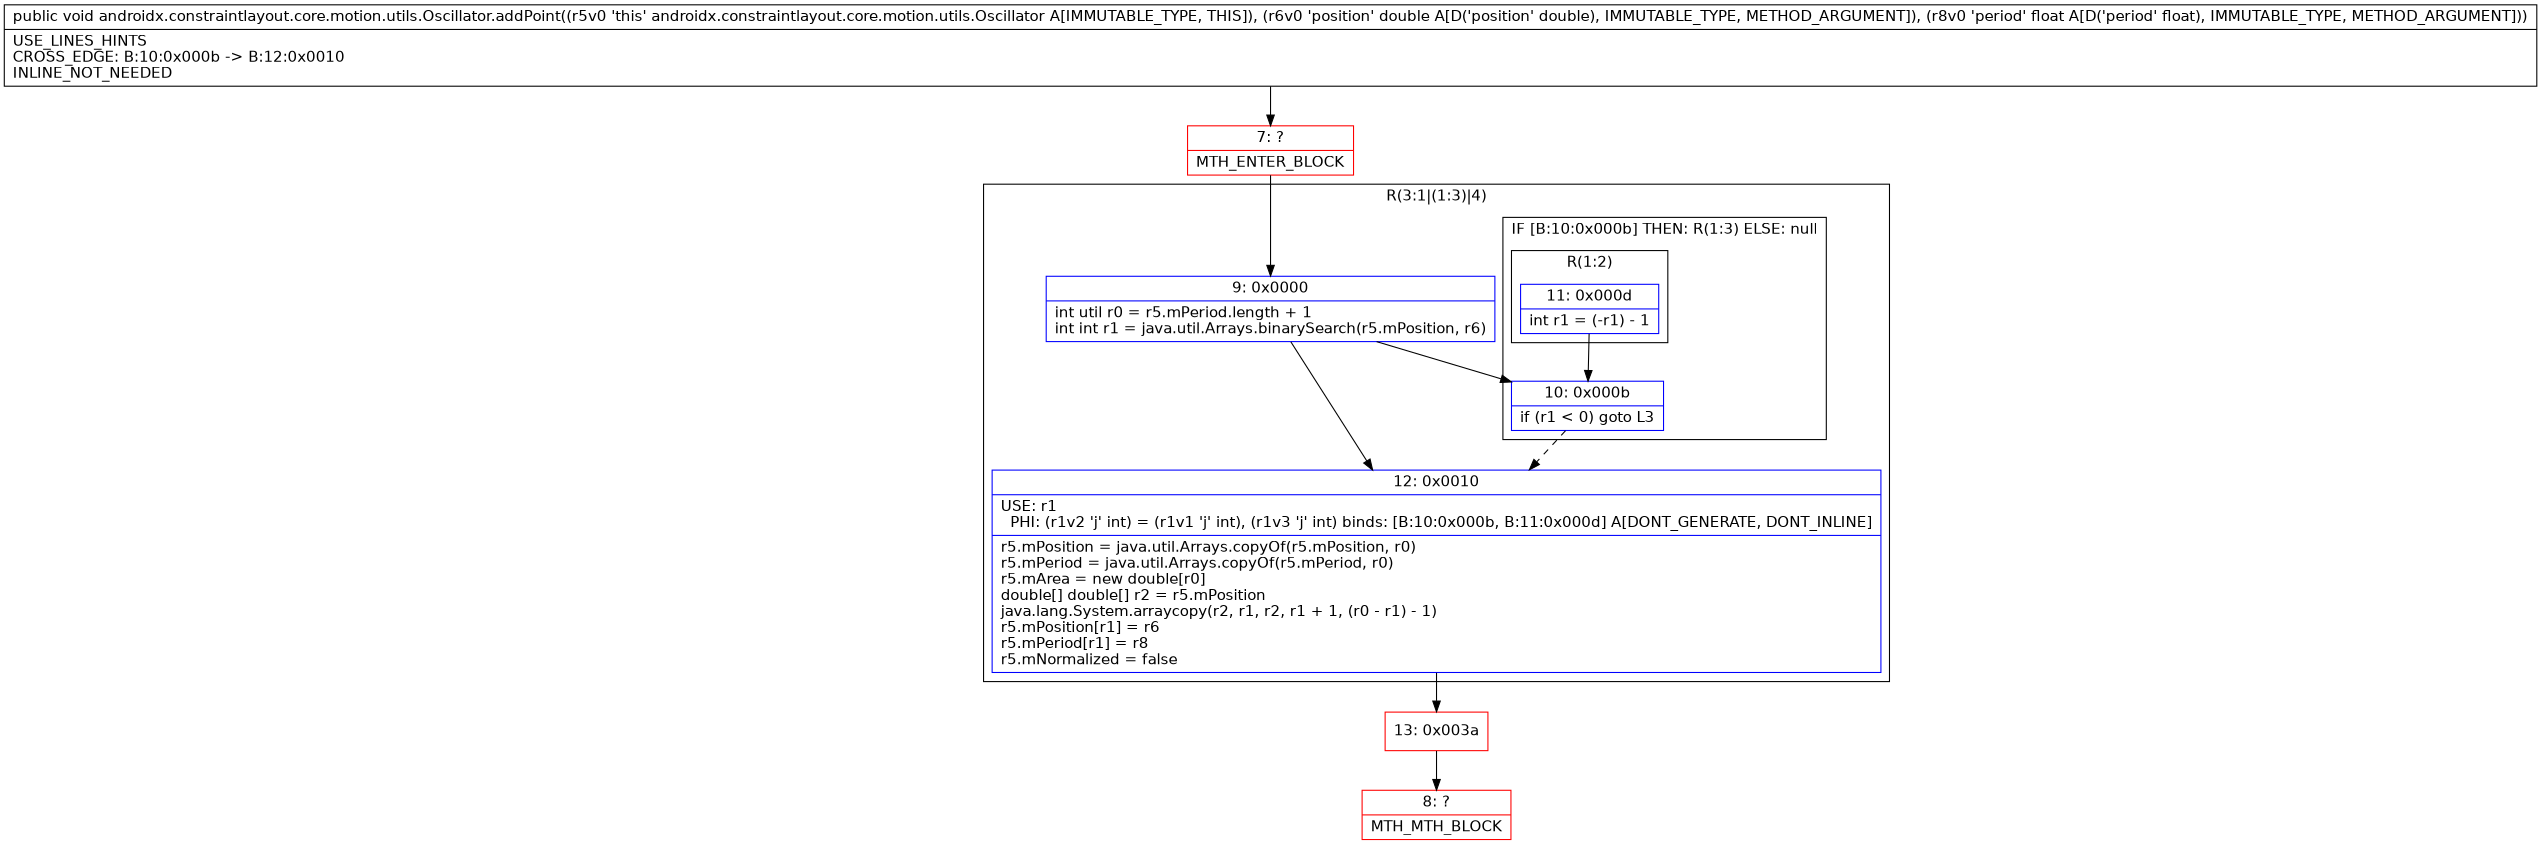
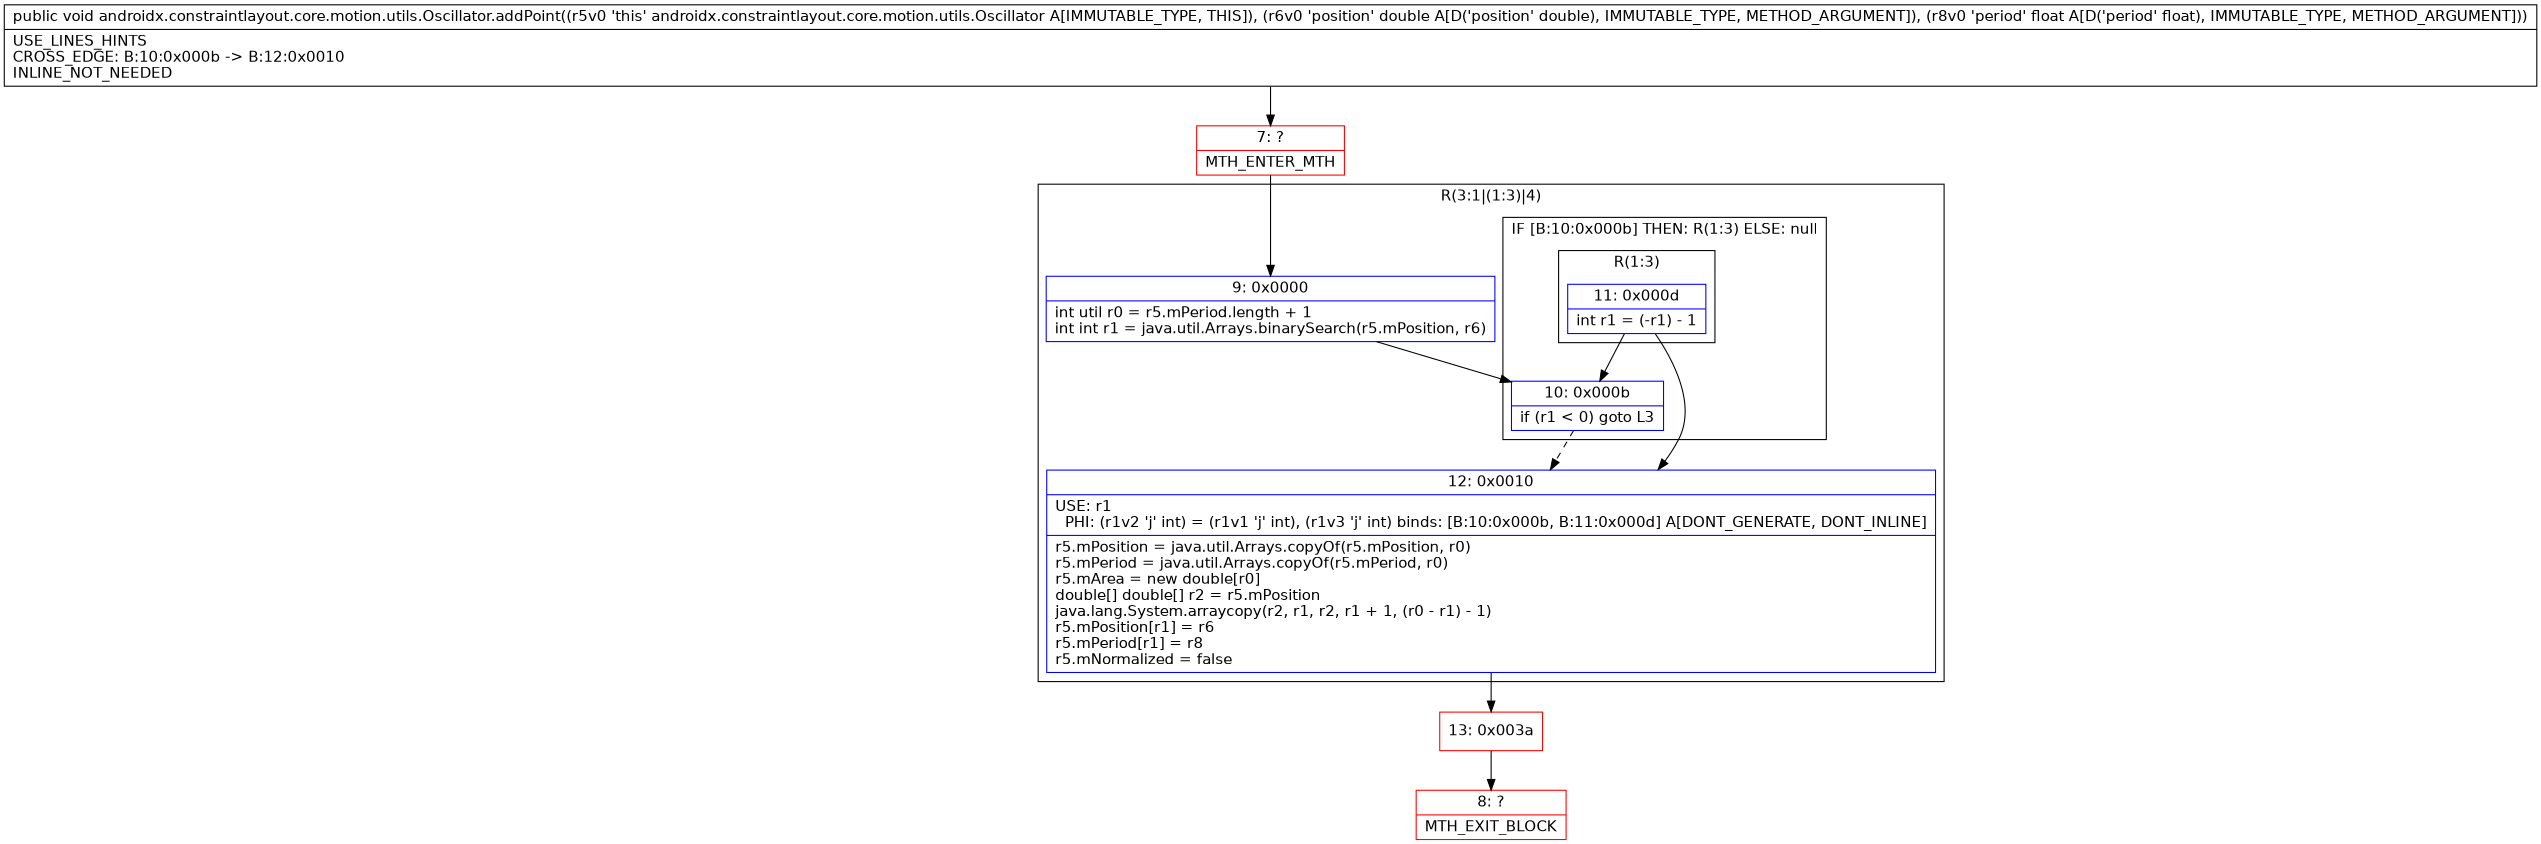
(1271, 162) -> (1271, 162)
(1590, 263) -> (1637, 263)
(1329, 401) -> (1684, 397)
(1437, 827) -> (1491, 827)
